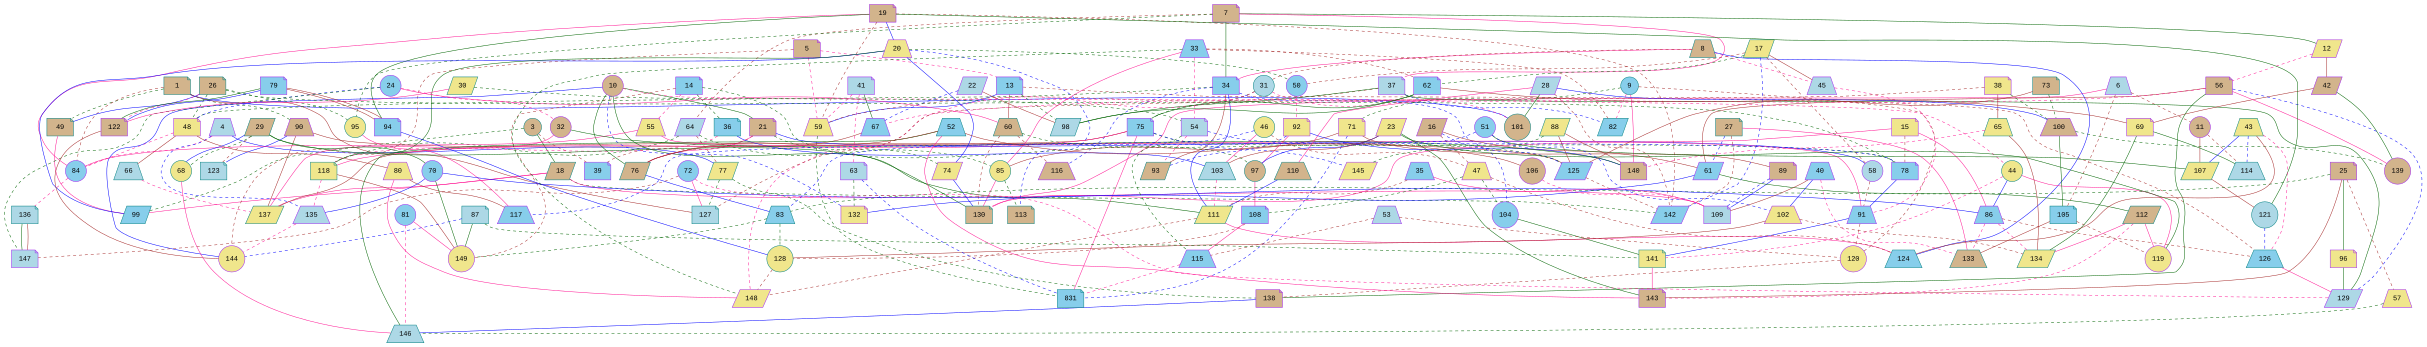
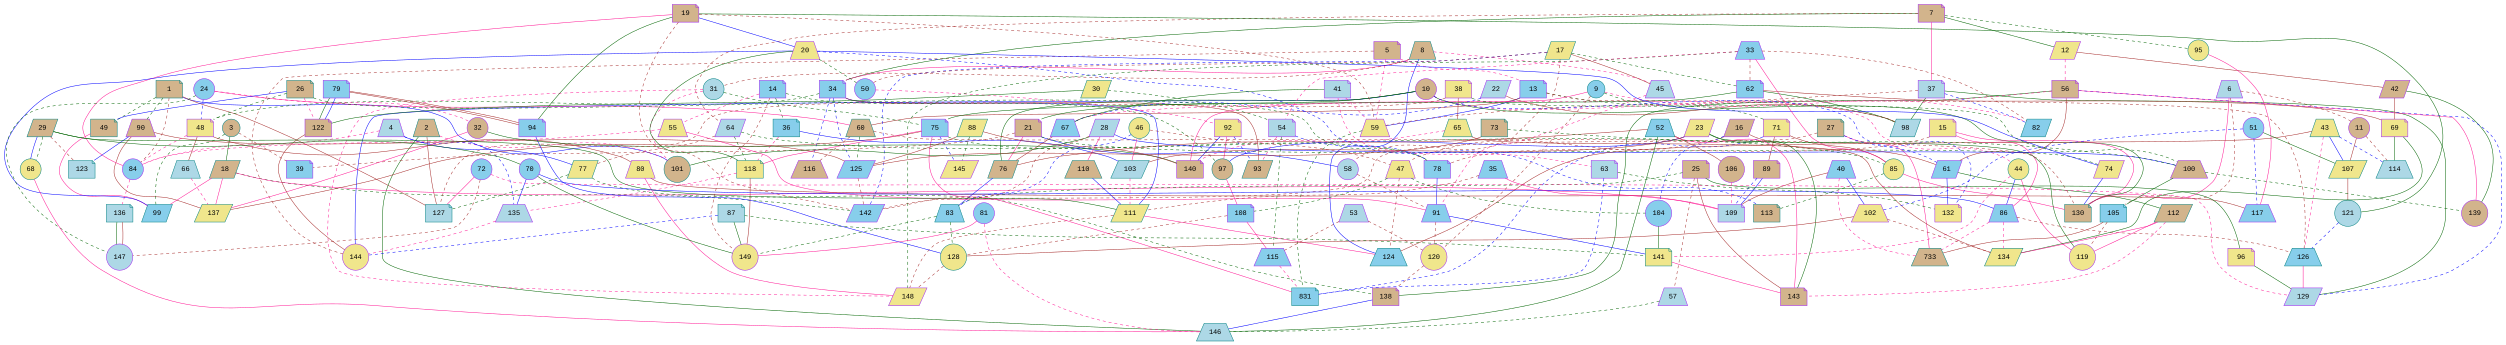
(288, 101) -> none
(288, 102) -> (707, 103)
none -> (426, 128)
(333, 145) -> (401, 142)
(1217, 171) -> (1130, 169)
(25, 259) -> (120, 257)
(1968, 259) -> (1930, 257)
(2397, 298) -> (1673, 297)
